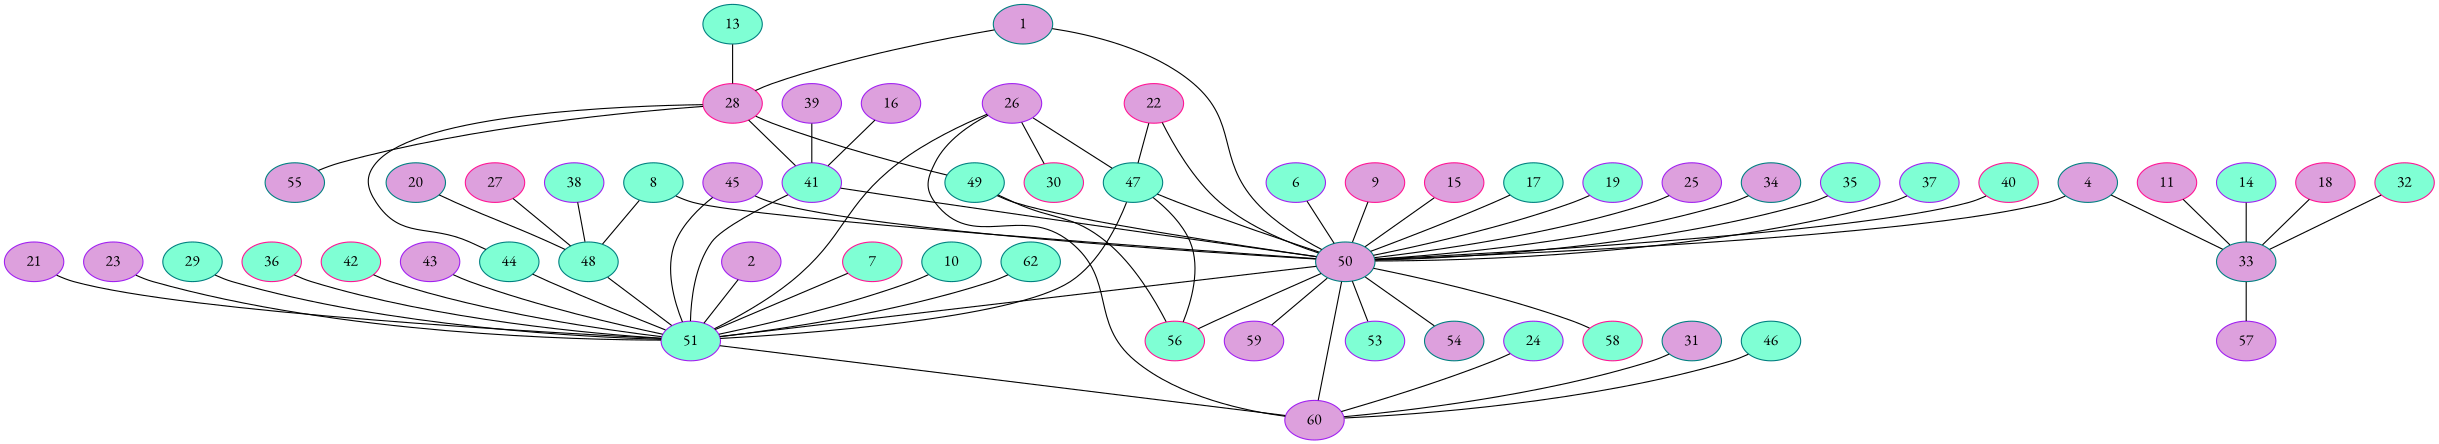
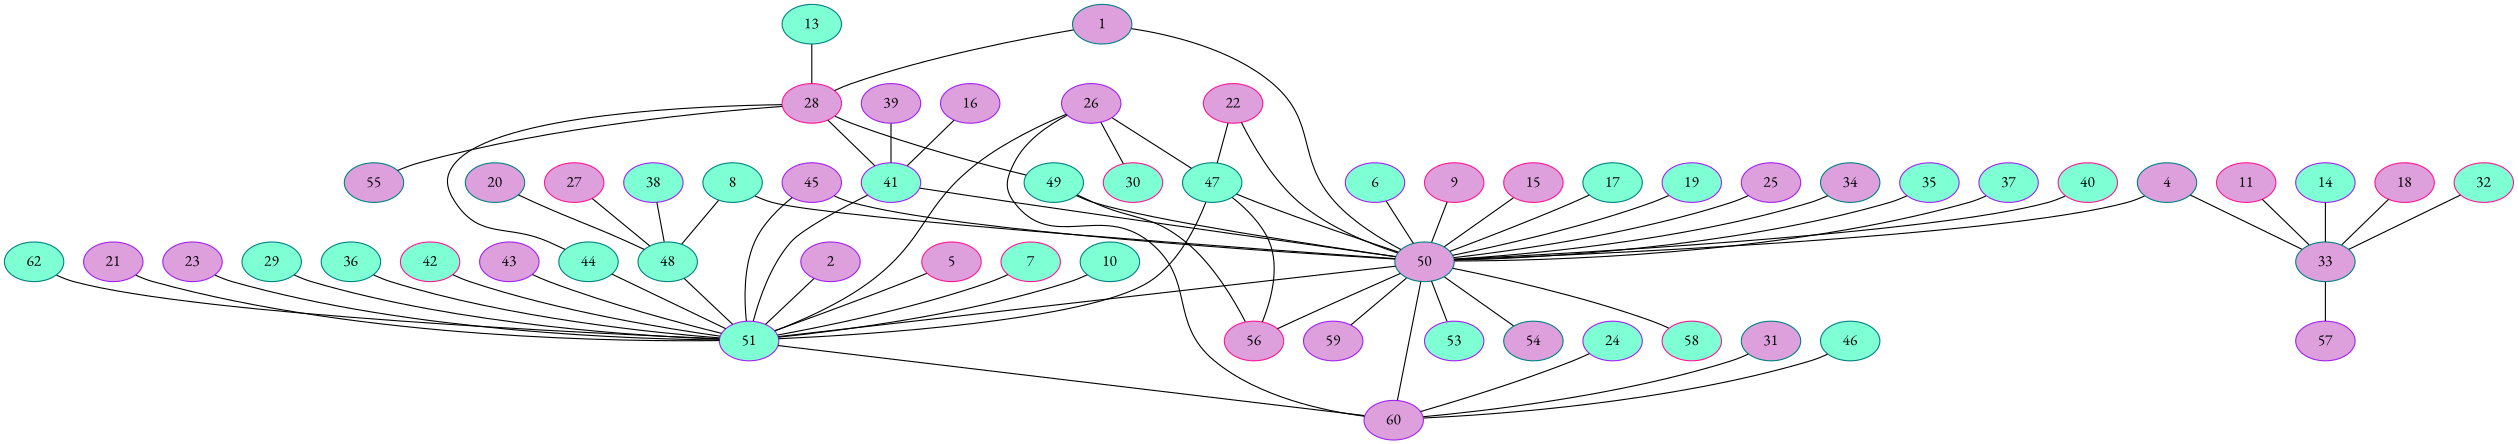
(272, 262) -> (351, 262)
none -> (952, 262)
(1175, 341) -> (1254, 341)
